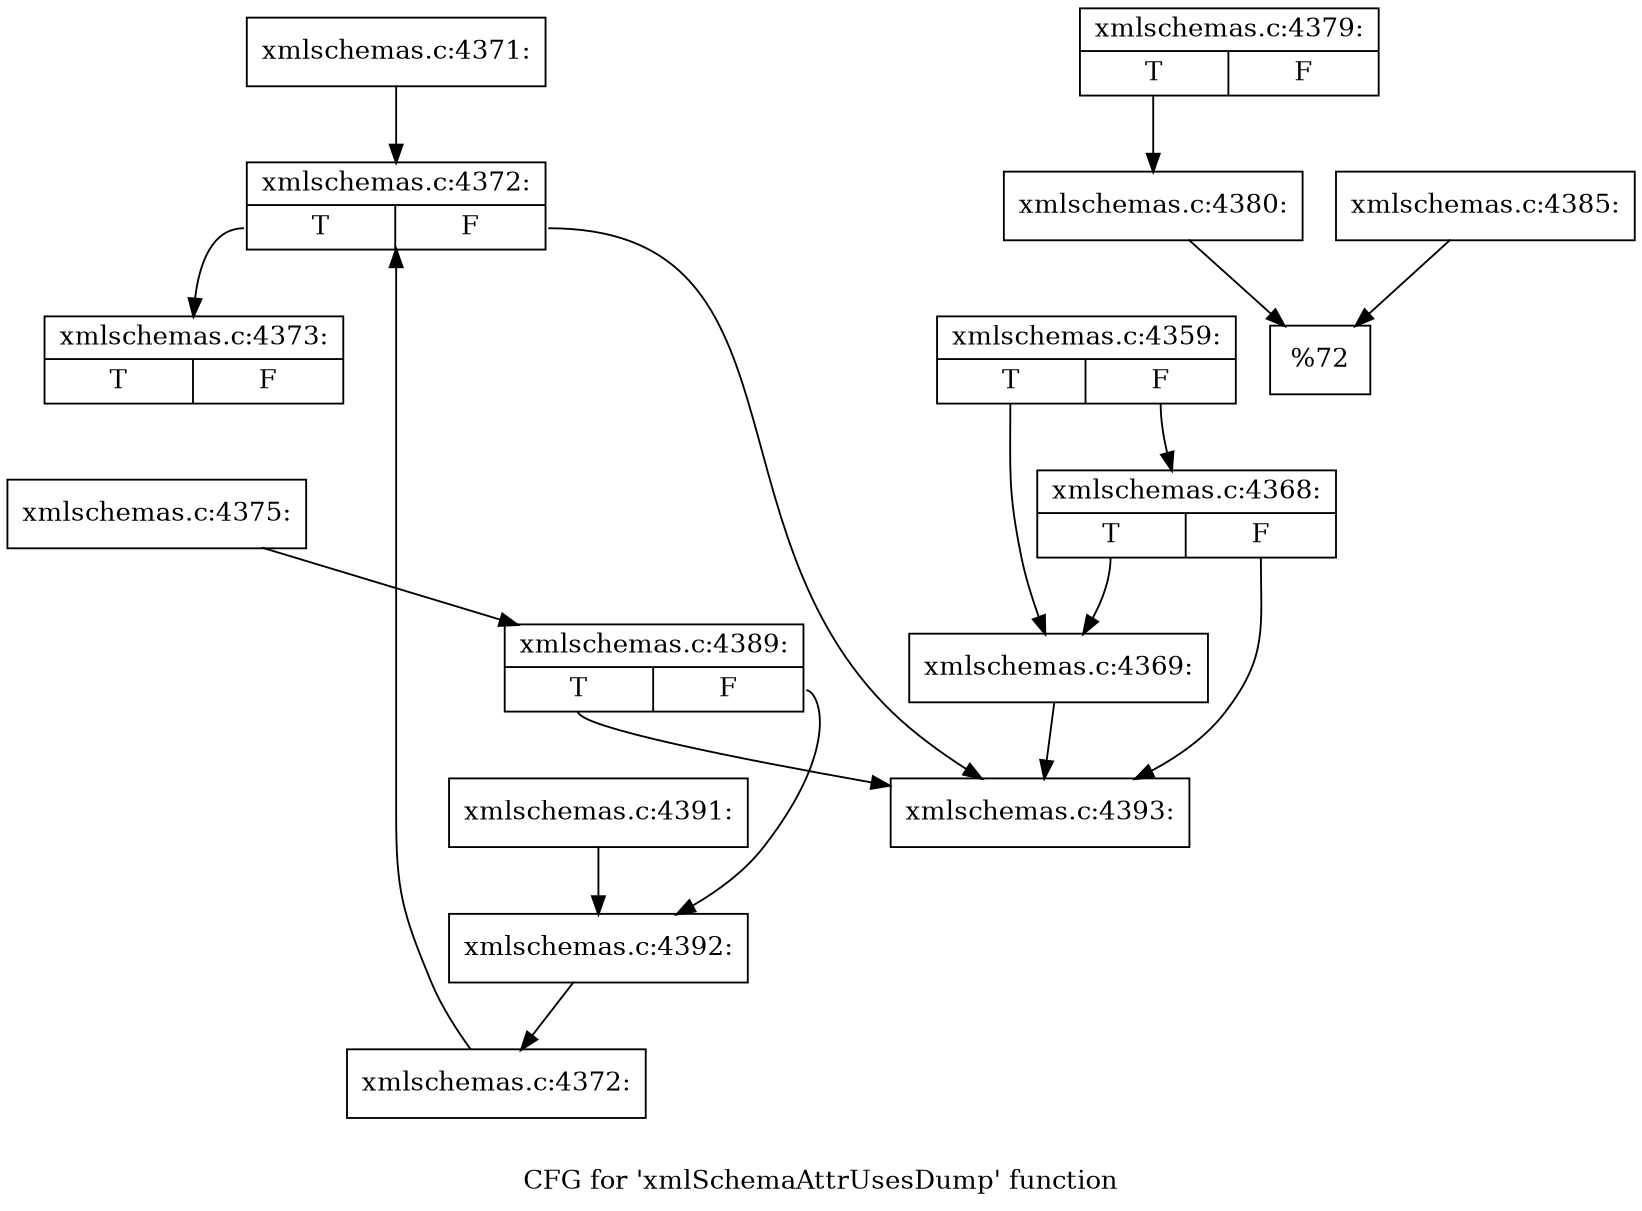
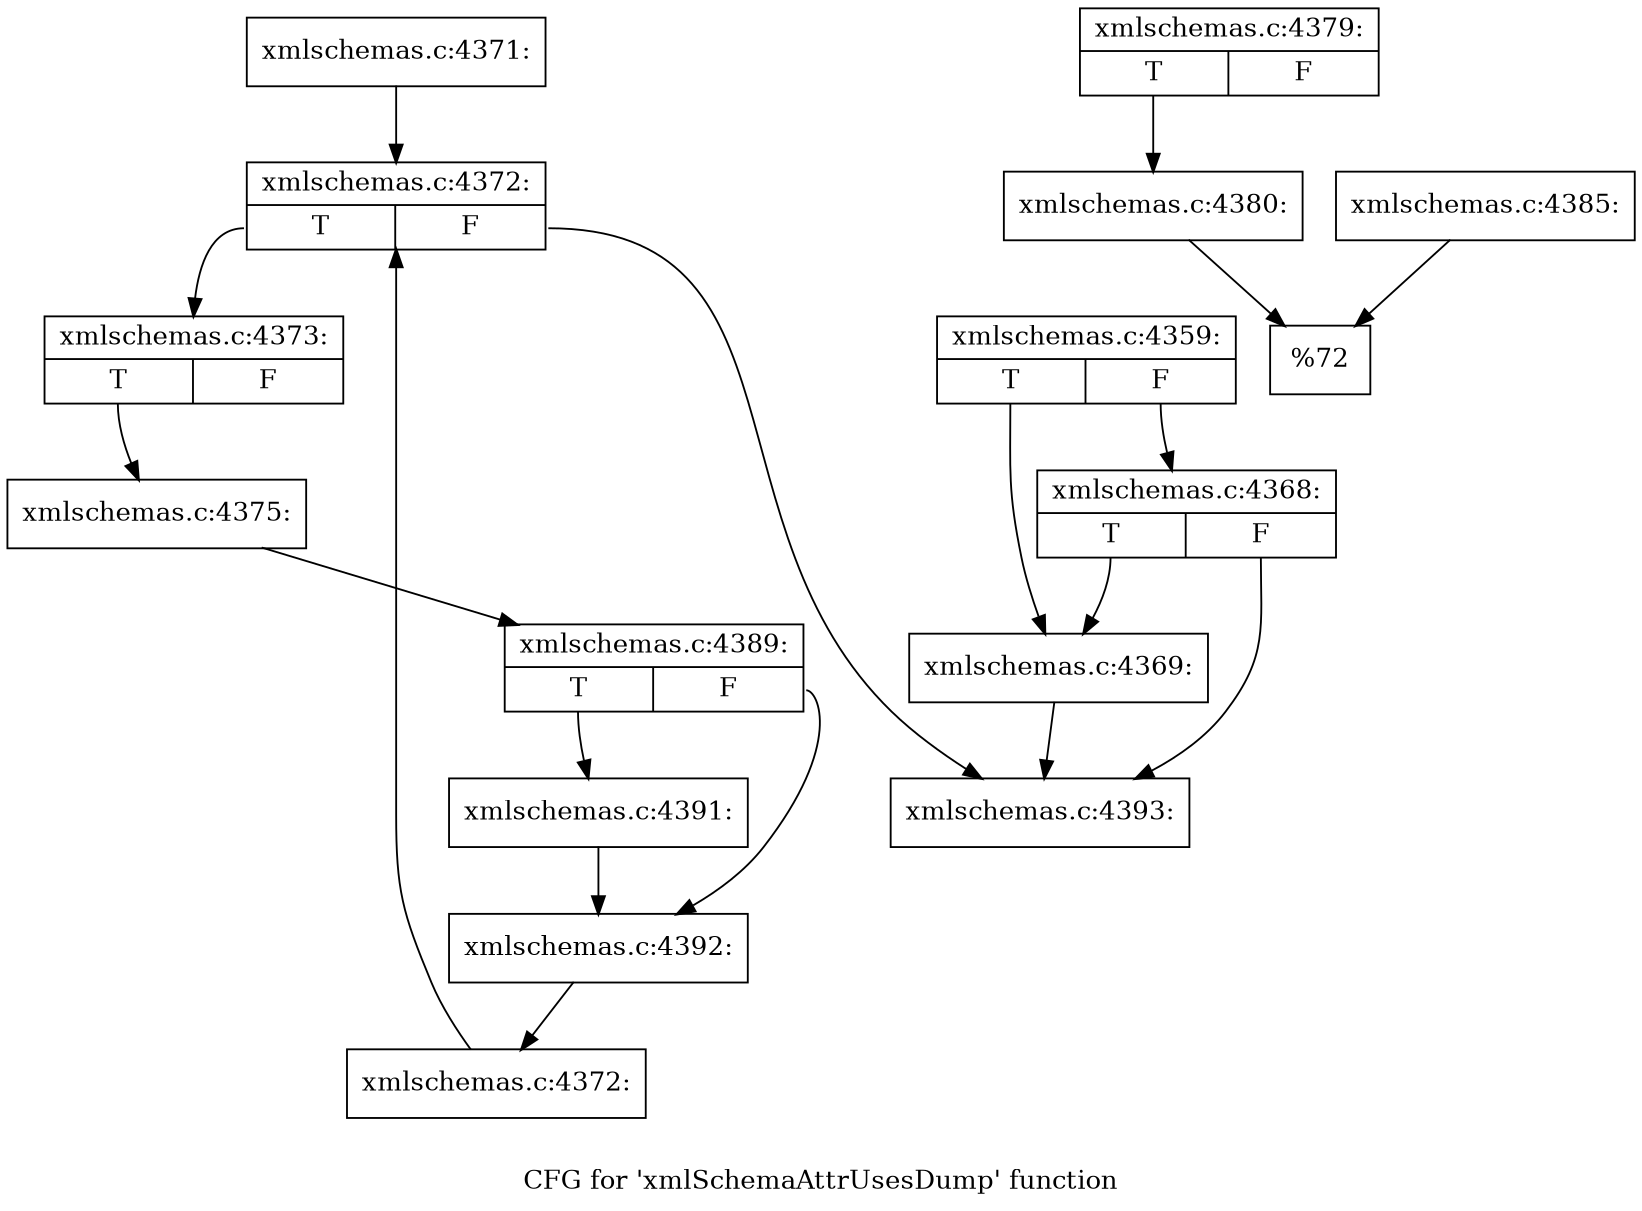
none -> (122, 434)
(722, 754) -> (580, 736)
